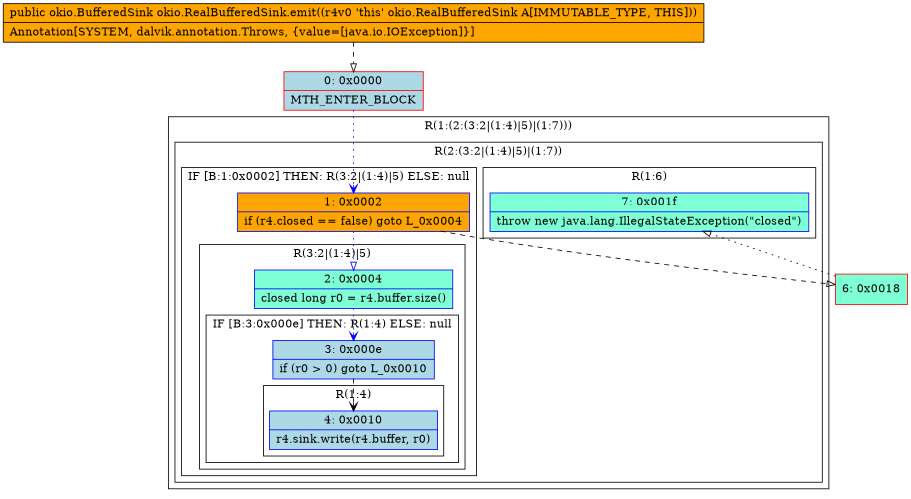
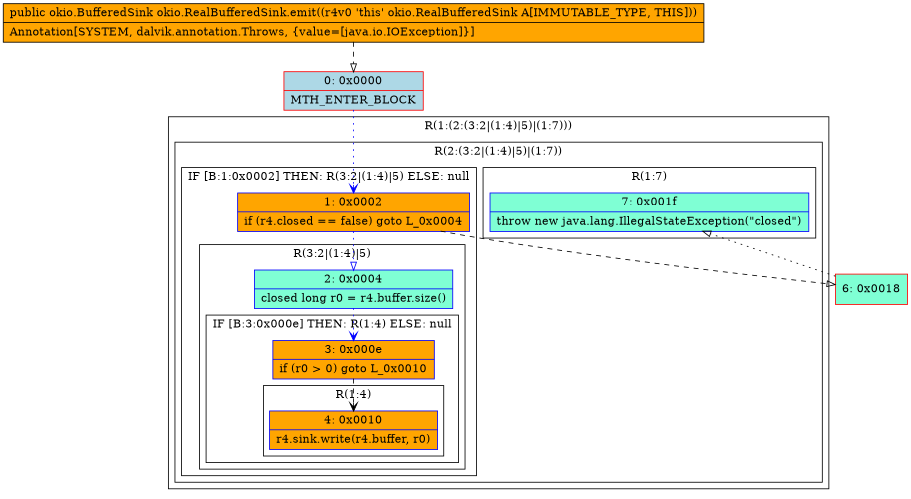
(649, 177) -> (649, 177)
(354, 360) -> (354, 360)
(354, 430) -> (354, 430)
